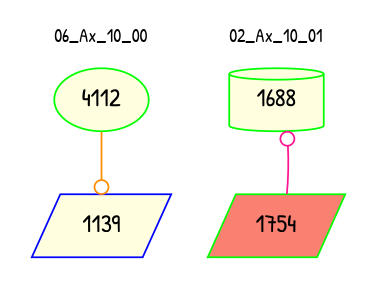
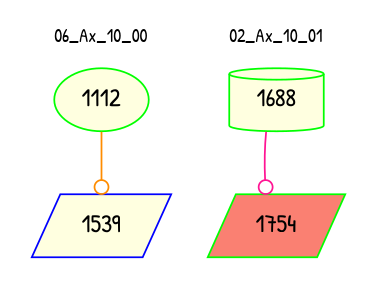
(102, 100) -> (102, 100)
(288, 170) -> (265, 156)
(102, 226) -> (102, 226)
